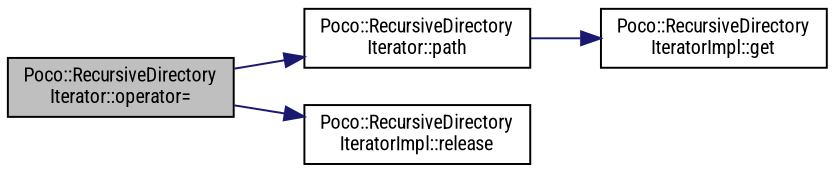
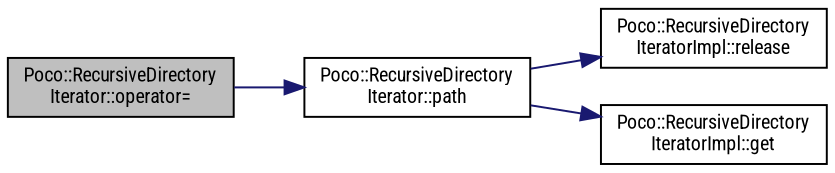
(259, 109) -> (556, 64)
